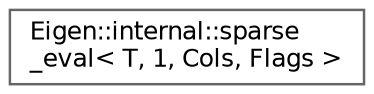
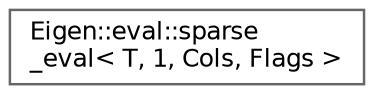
(187, 47) -> (187, 47)
